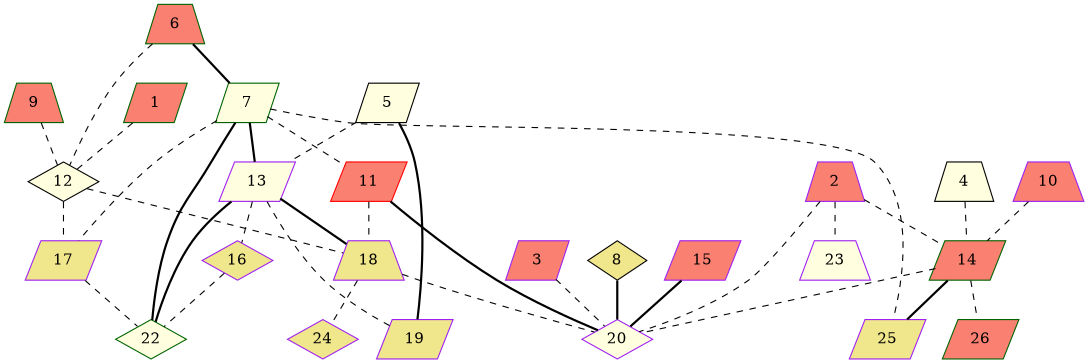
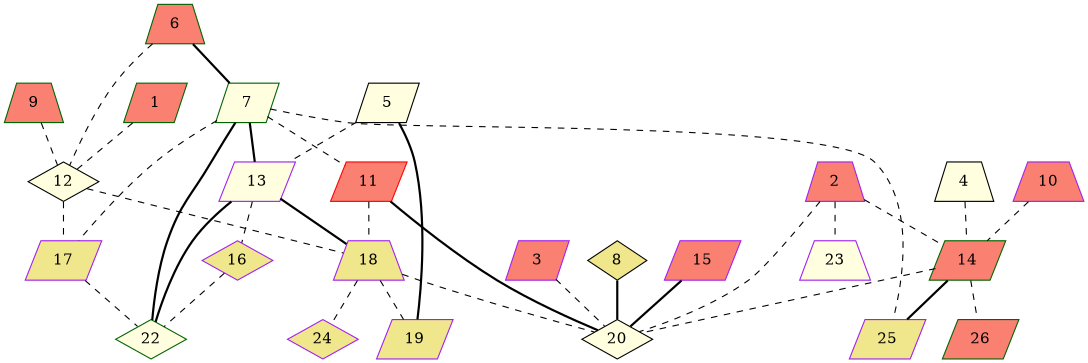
(318, 274) -> (392, 300)
(617, 339) -> (617, 339)
